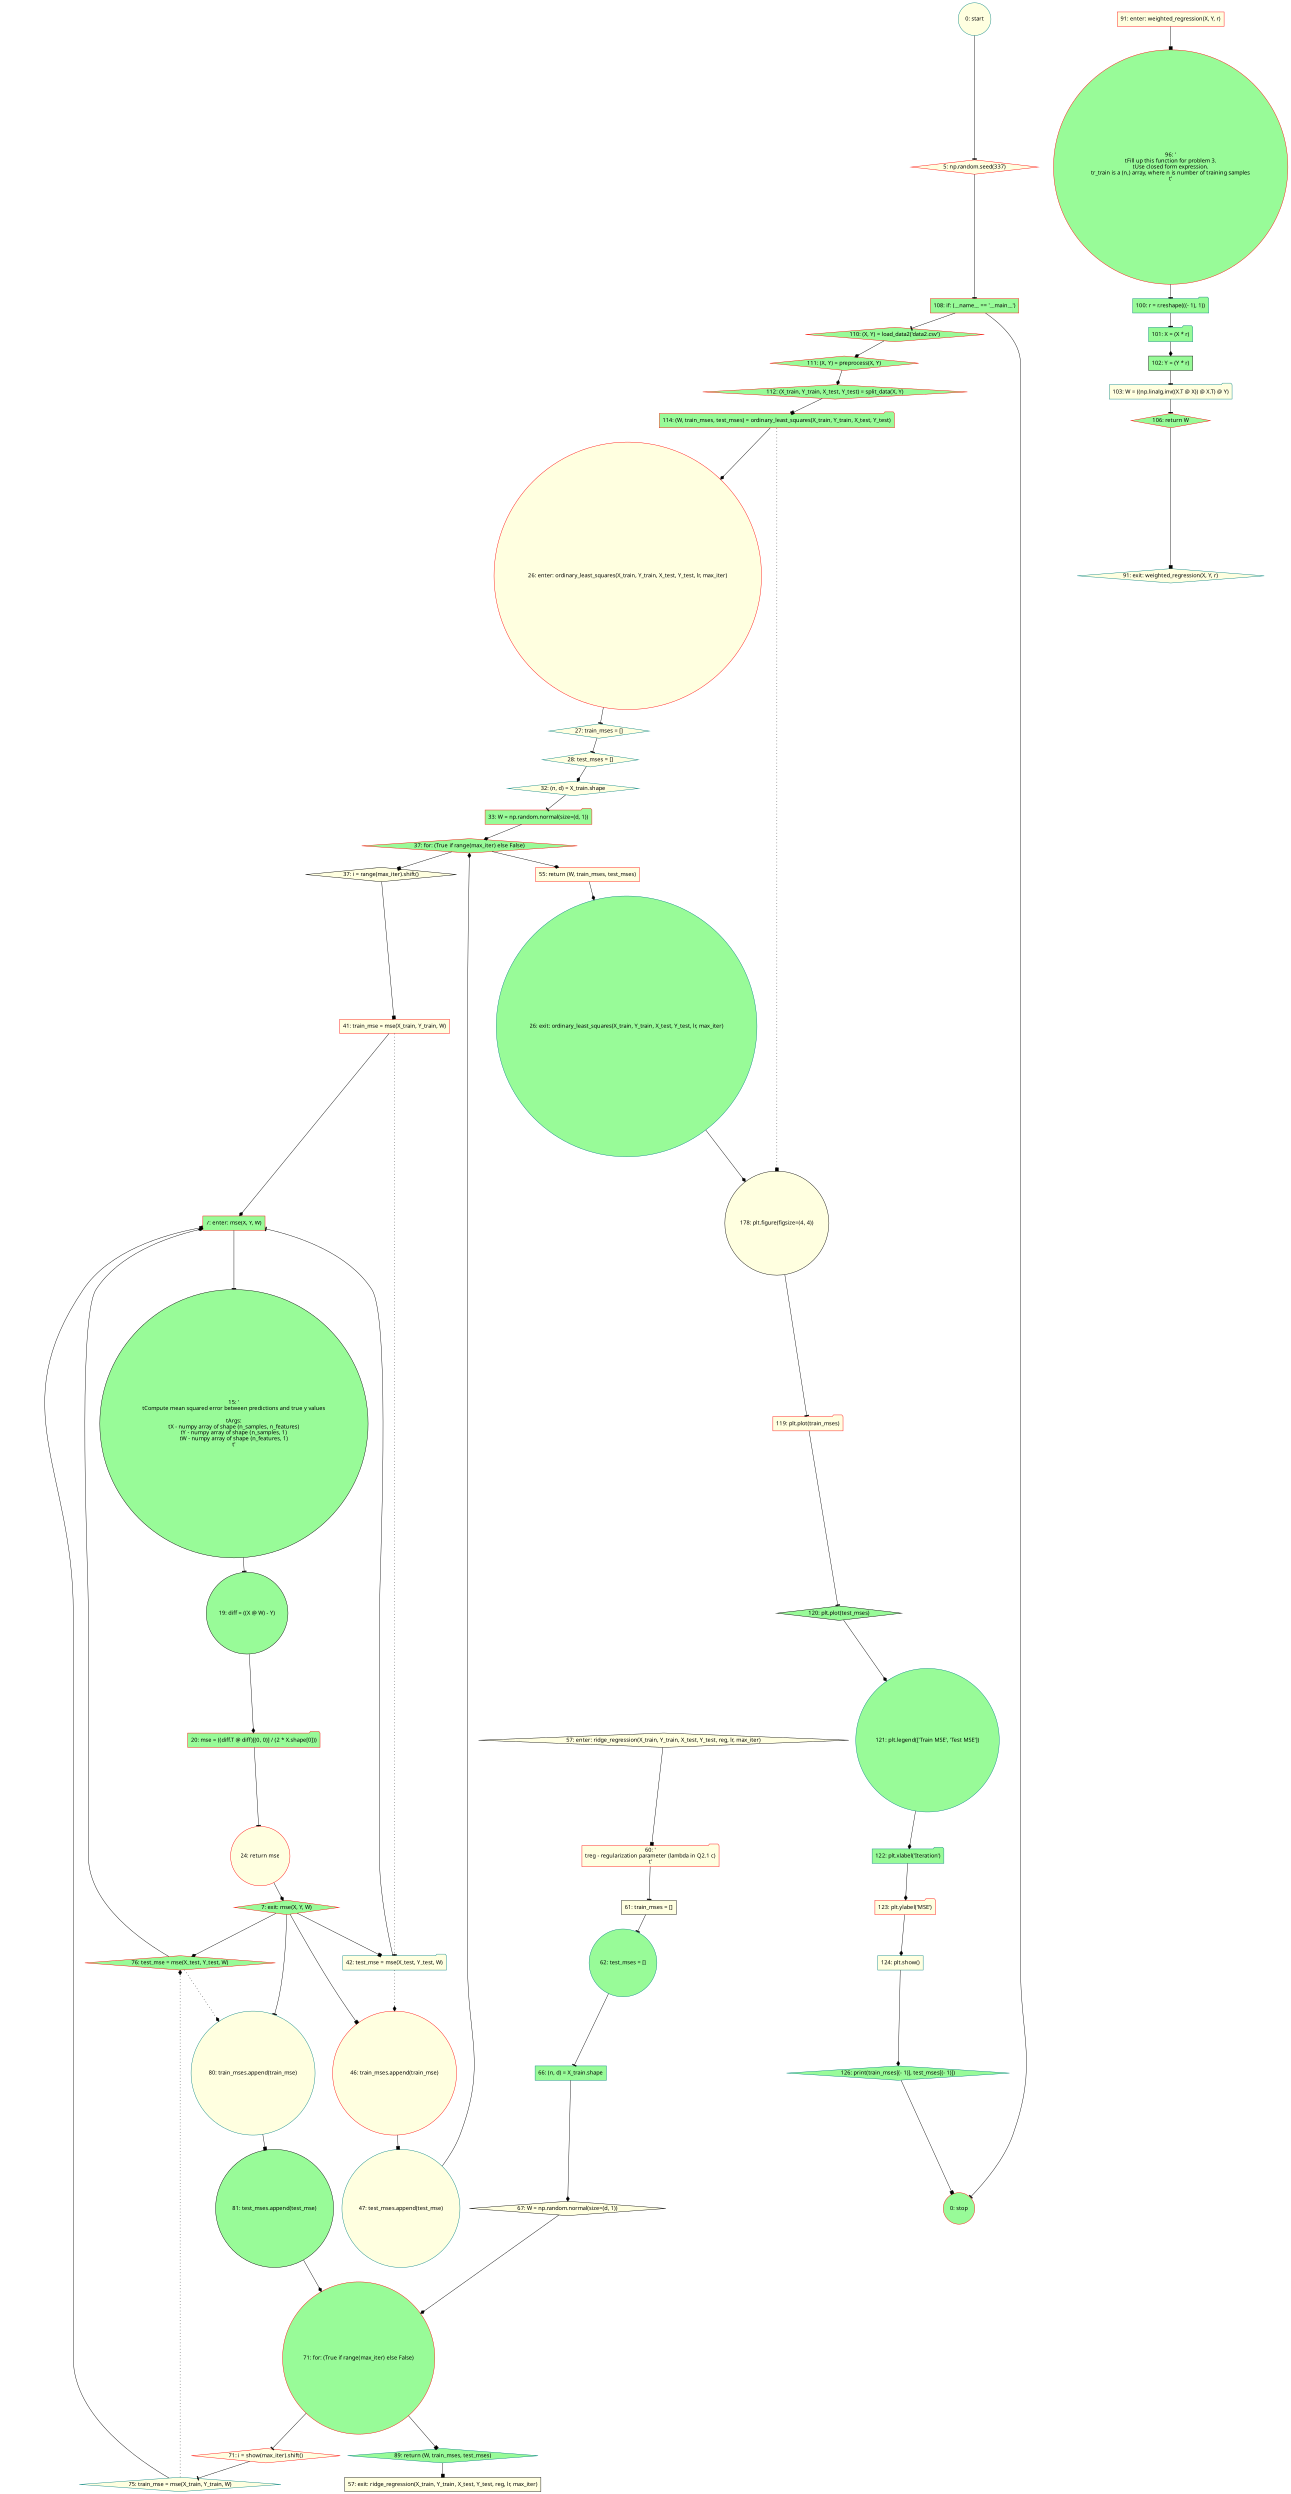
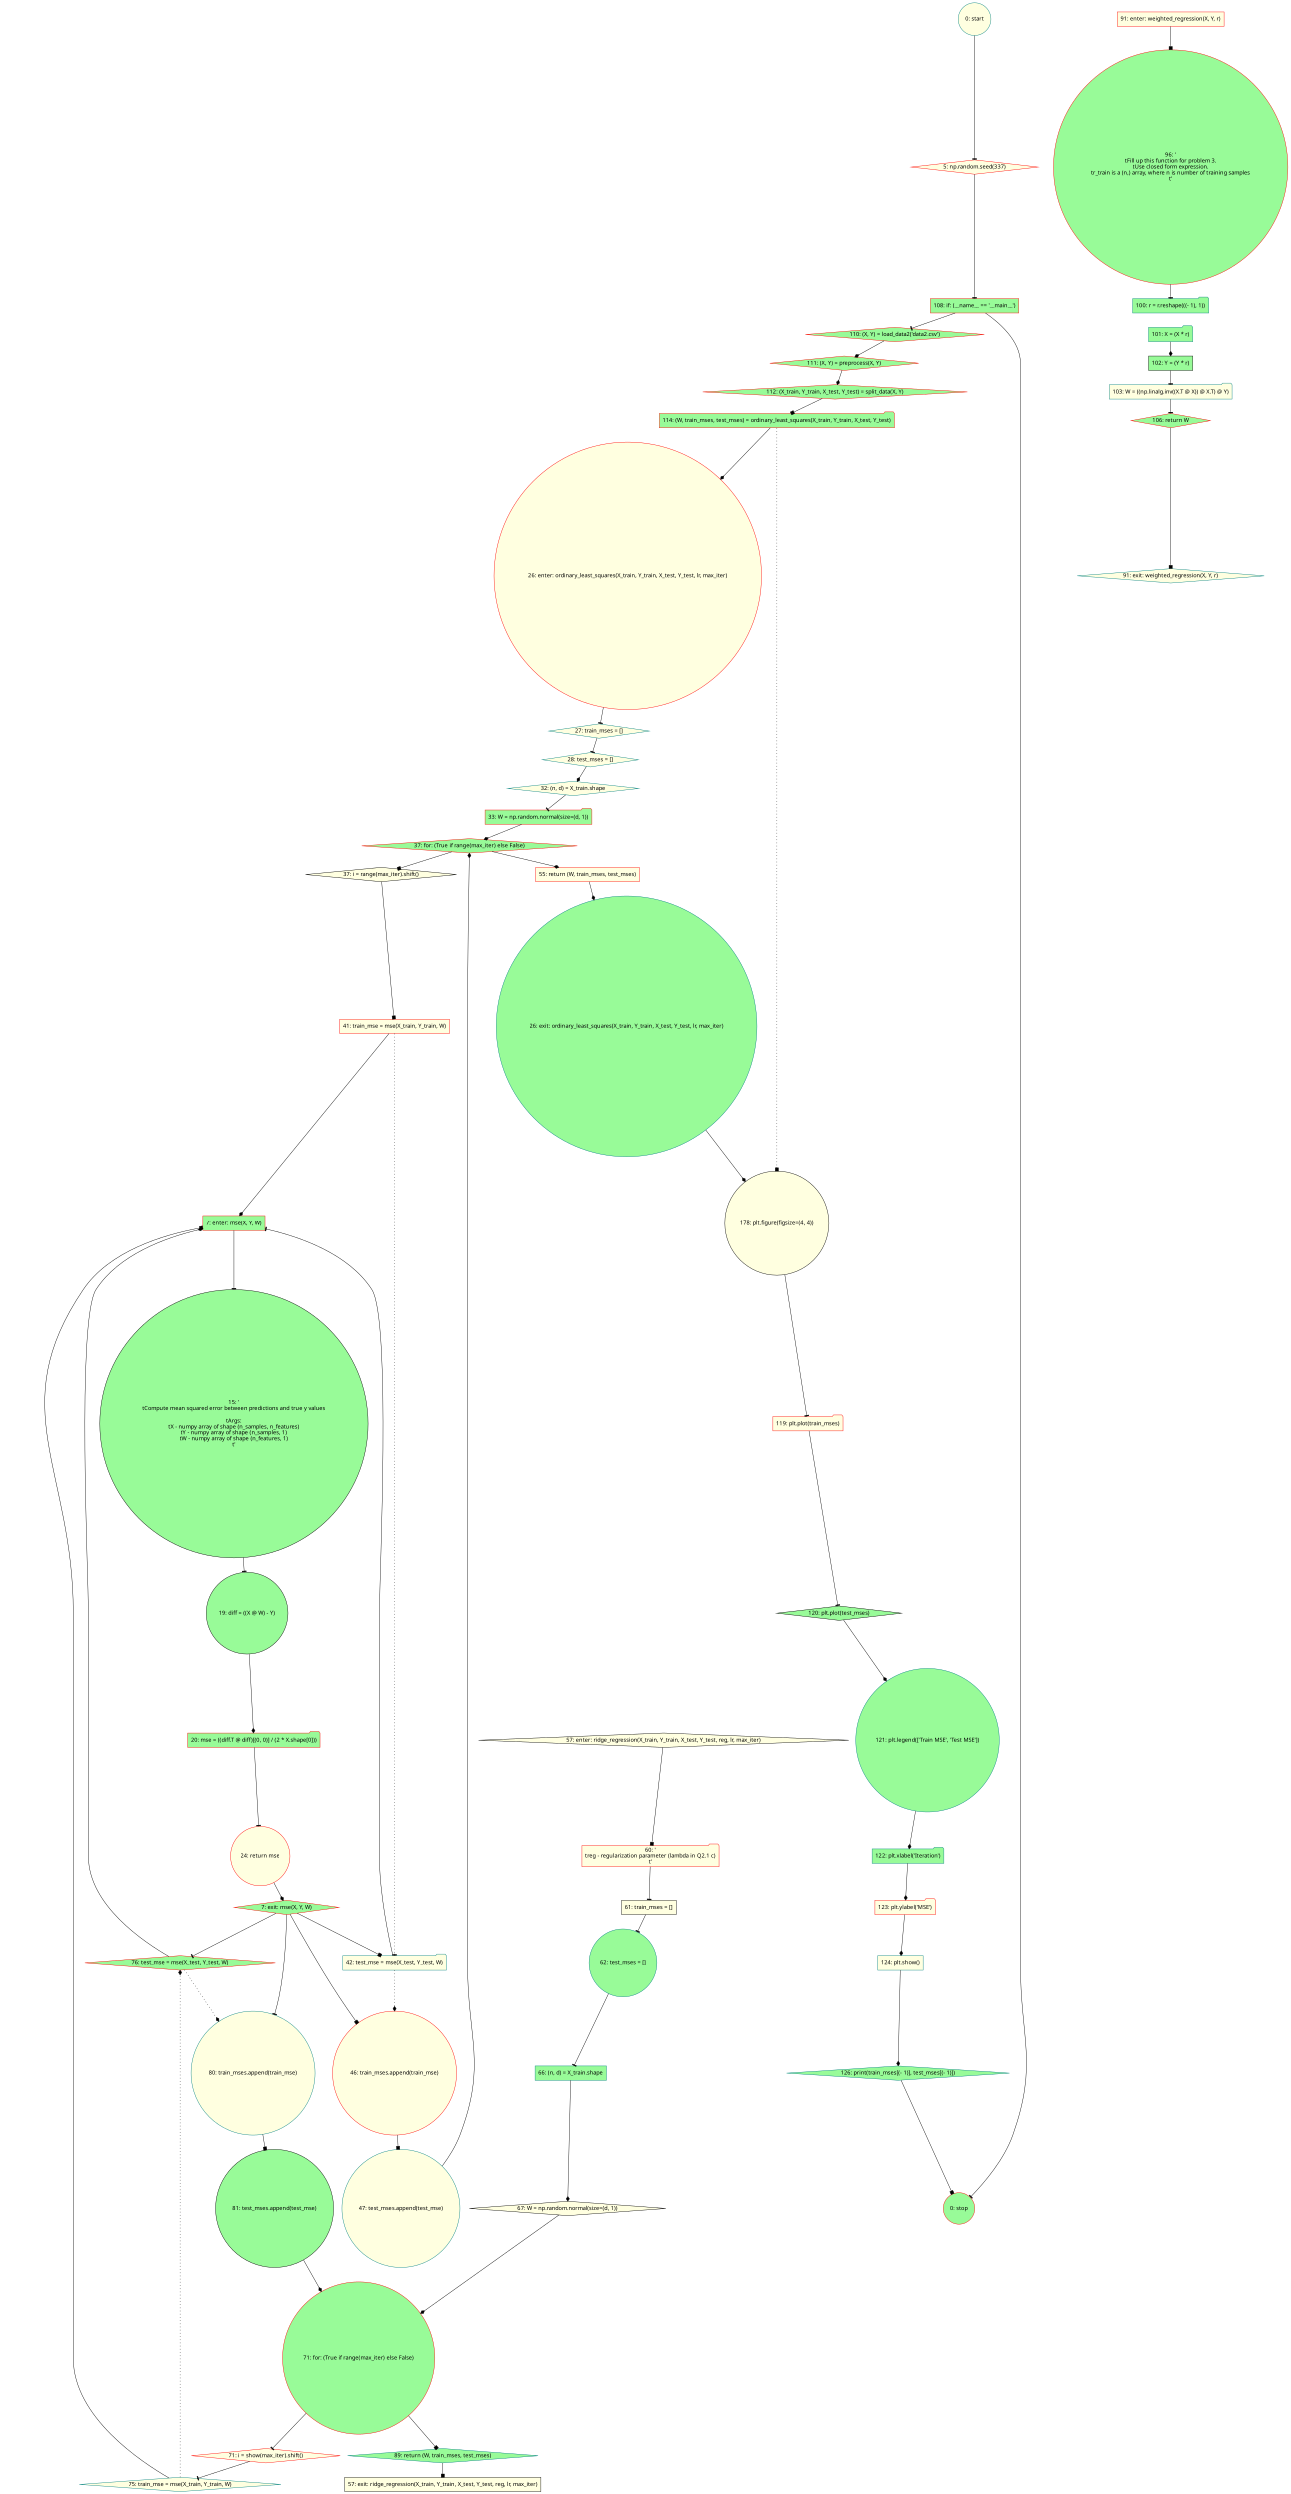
(1171, 319) -> none
(235, 1934) -> (235, 1934)
